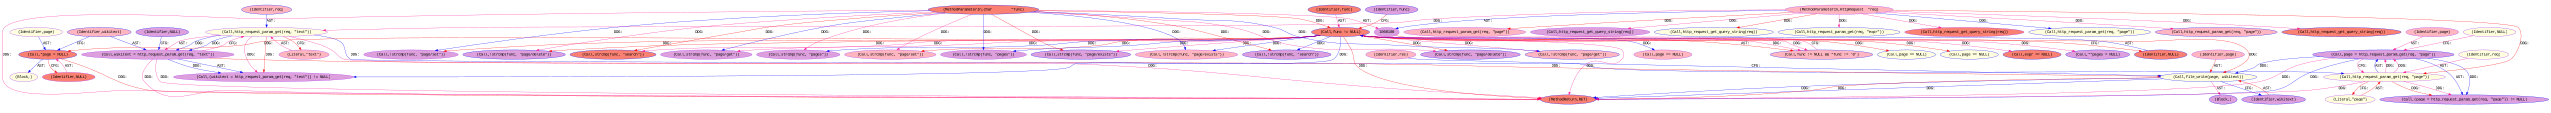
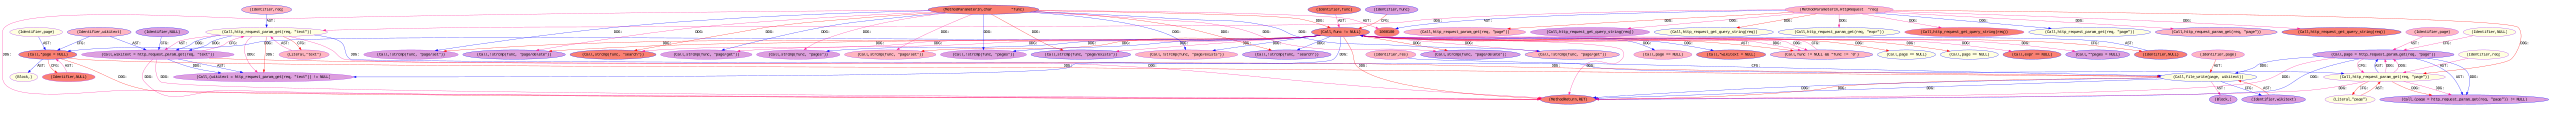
(1387, 32) -> (1387, 32)
(695, 38) -> (695, 38)
(1840, 41) -> (1112, 68)
none -> (1731, 55)
